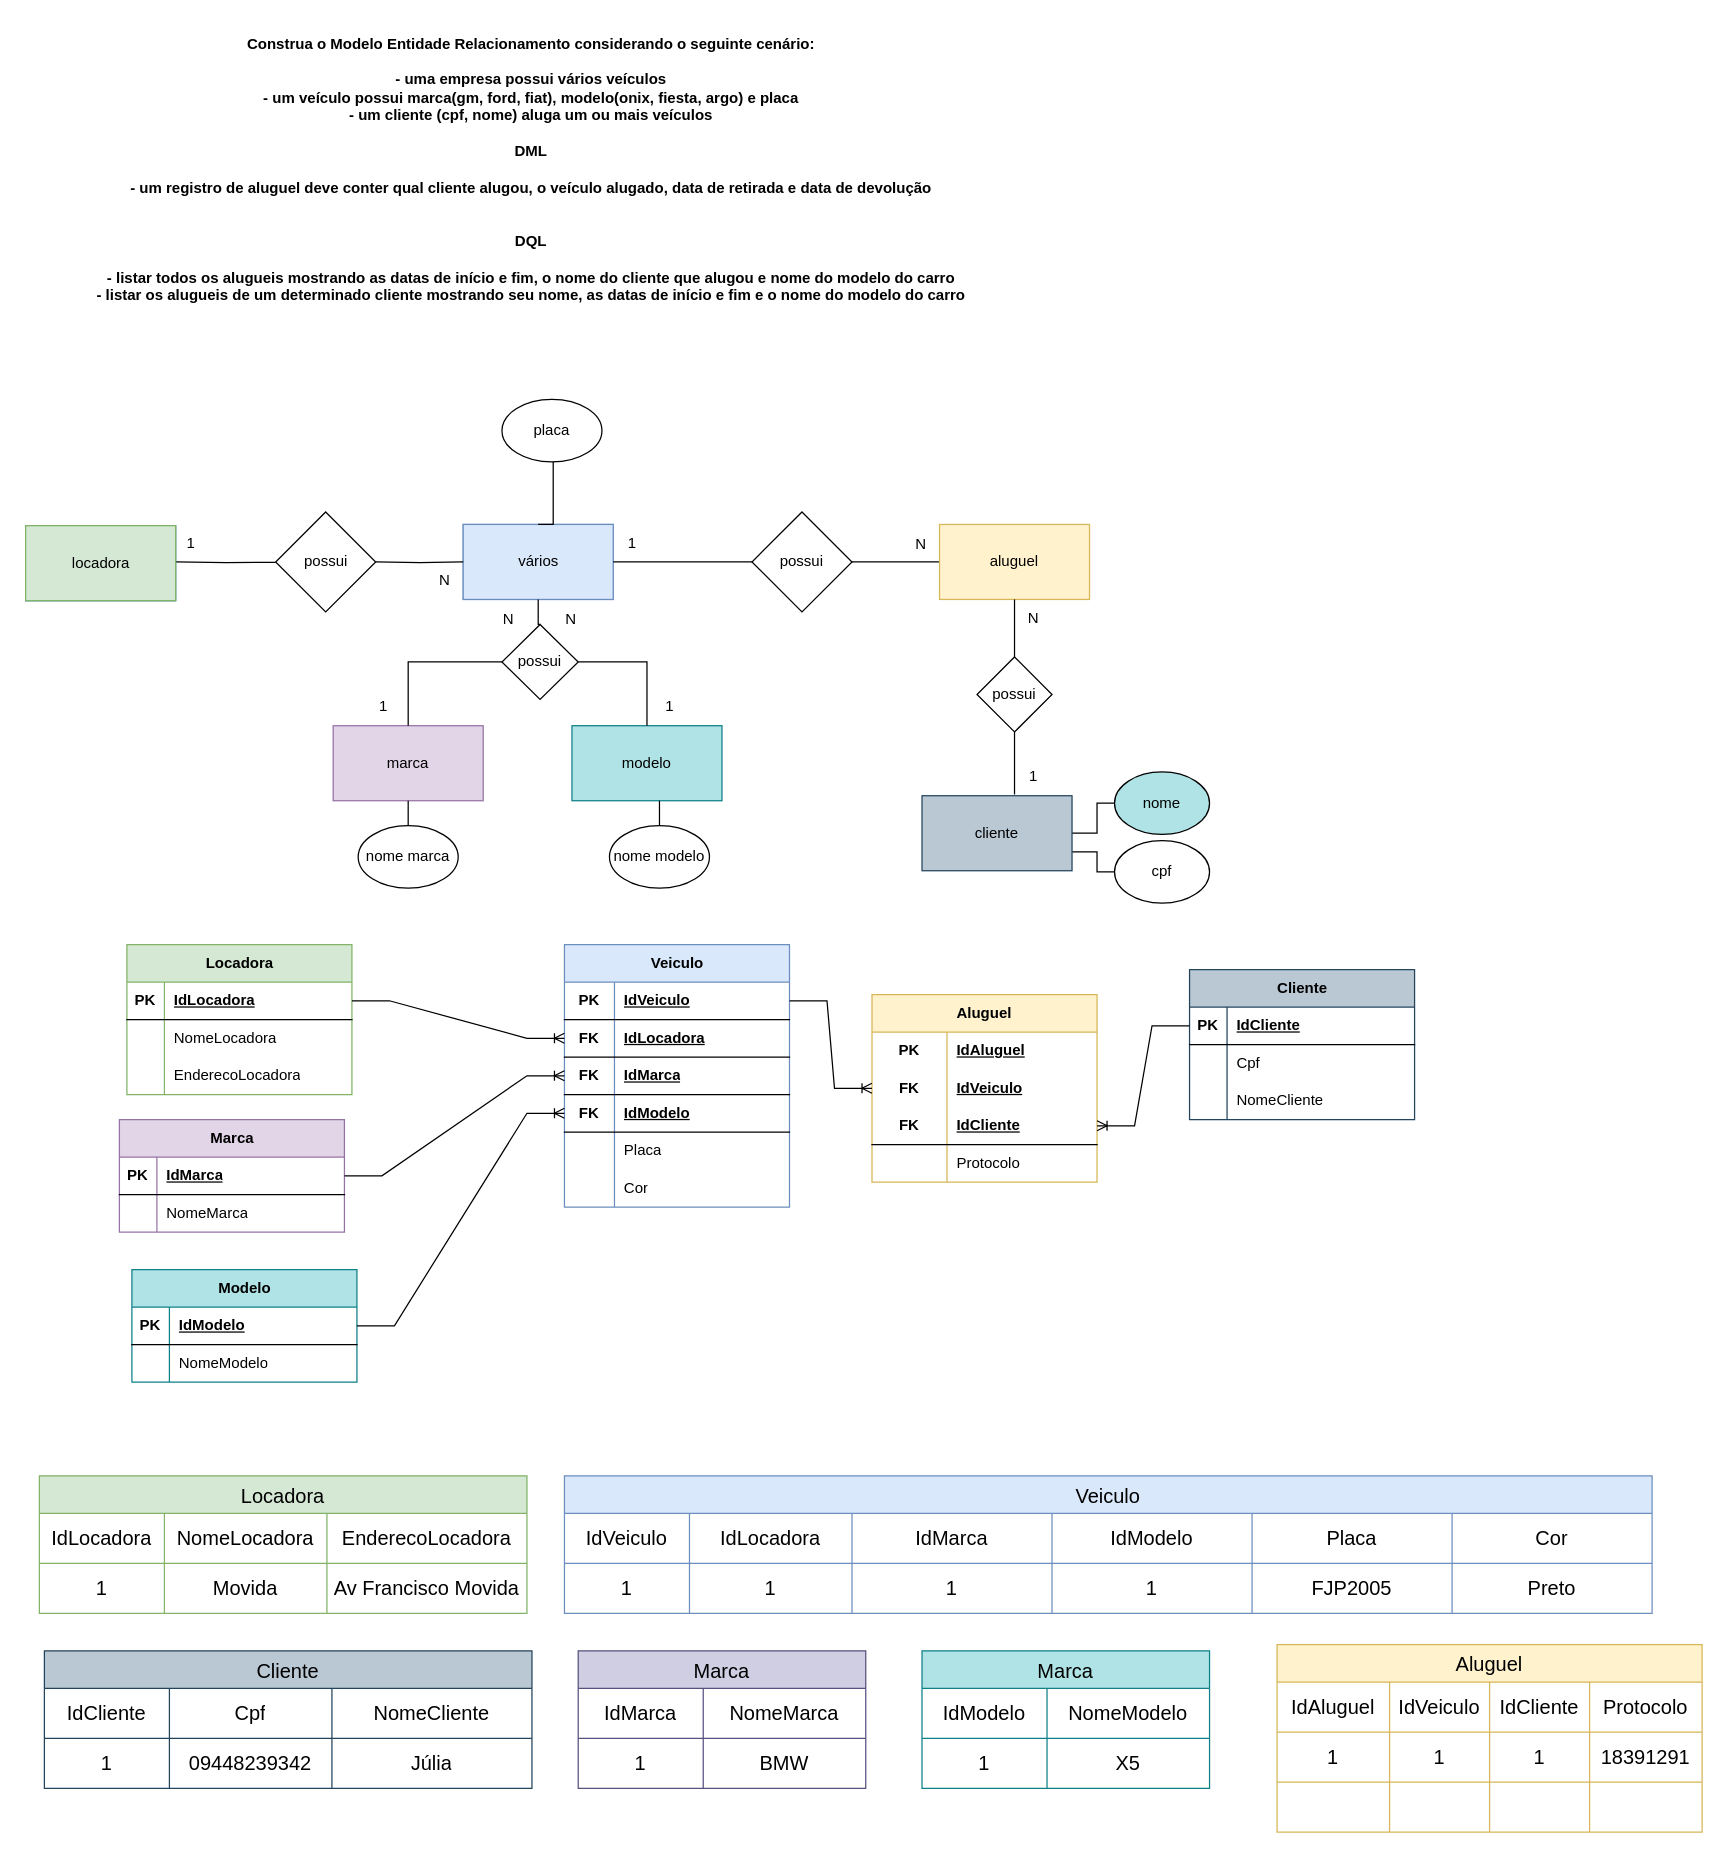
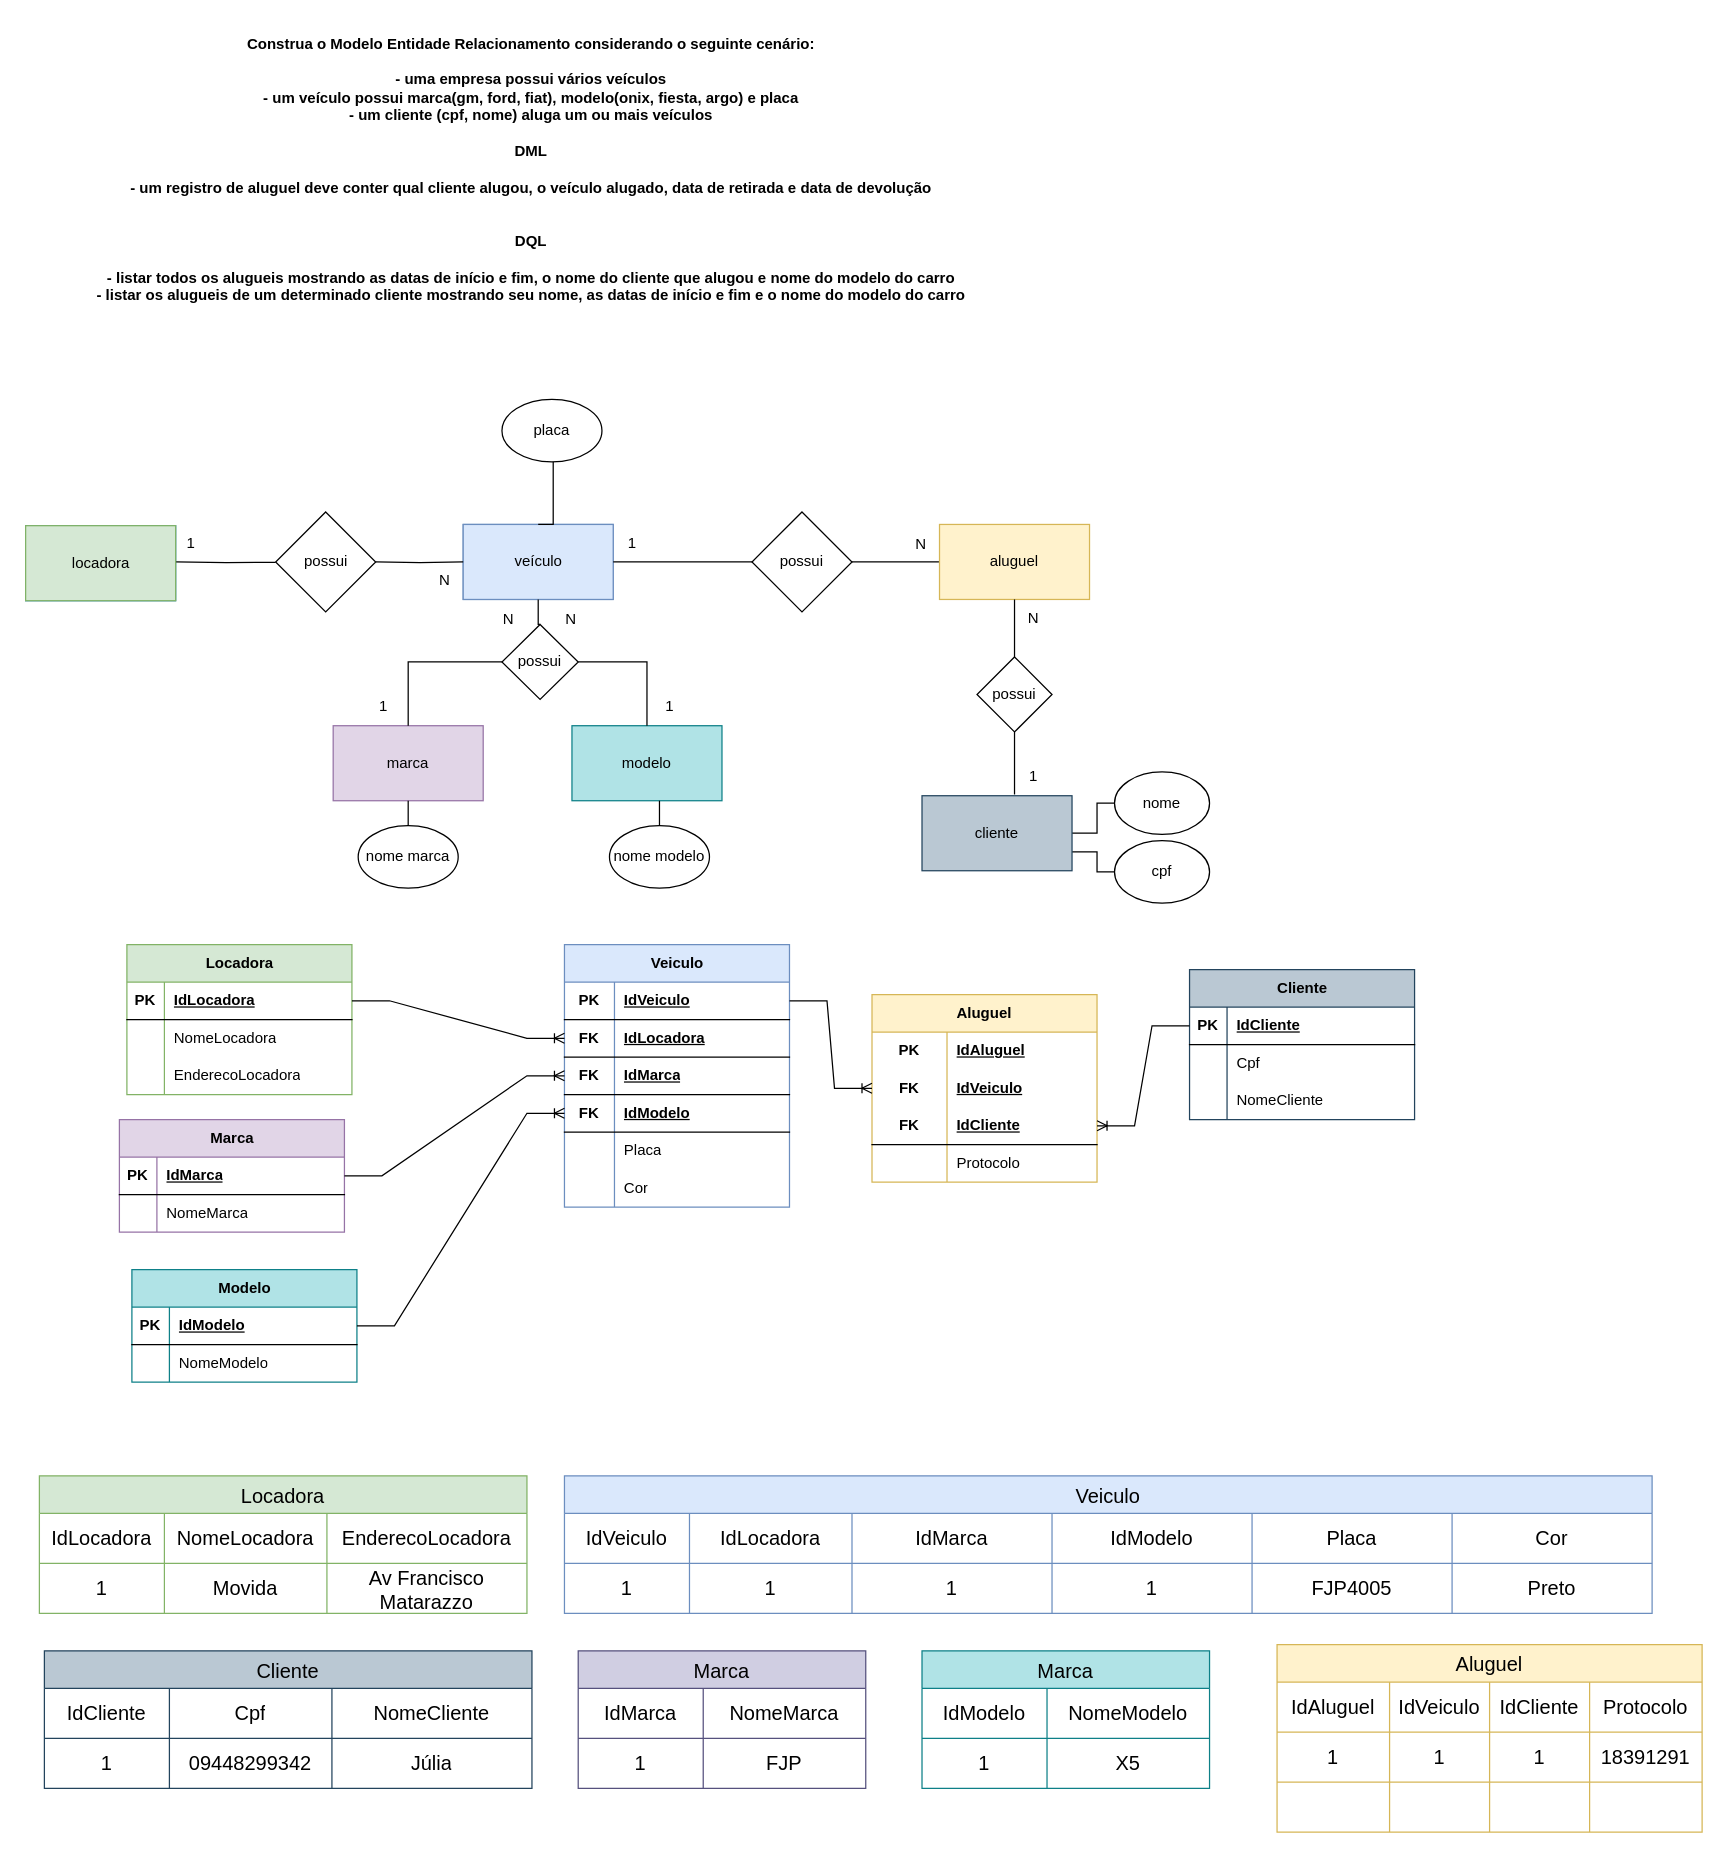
(539, 562) -> (539, 562)
(1162, 803) -> (1162, 803)
(427, 1588) -> (427, 1588)
(1352, 1588) -> (1352, 1588)
(251, 1763) -> (251, 1763)
(784, 1763) -> (784, 1763)
